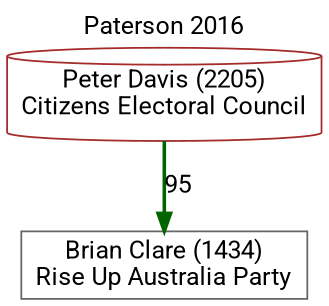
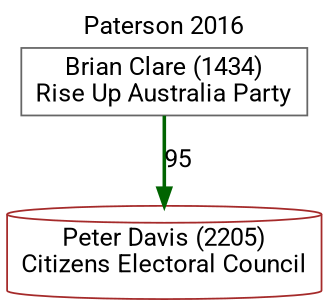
(164, 177) -> (164, 152)
